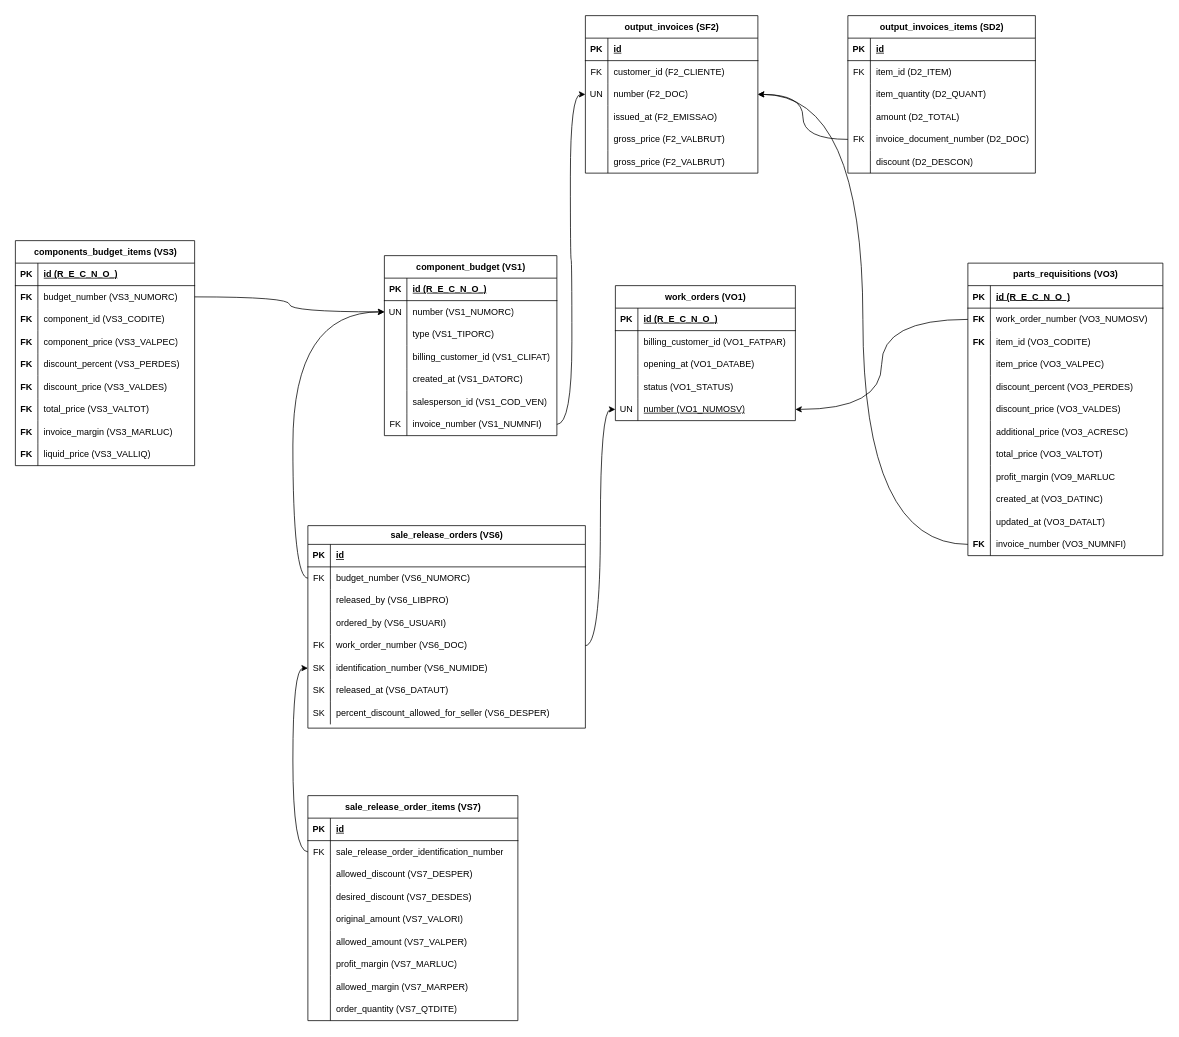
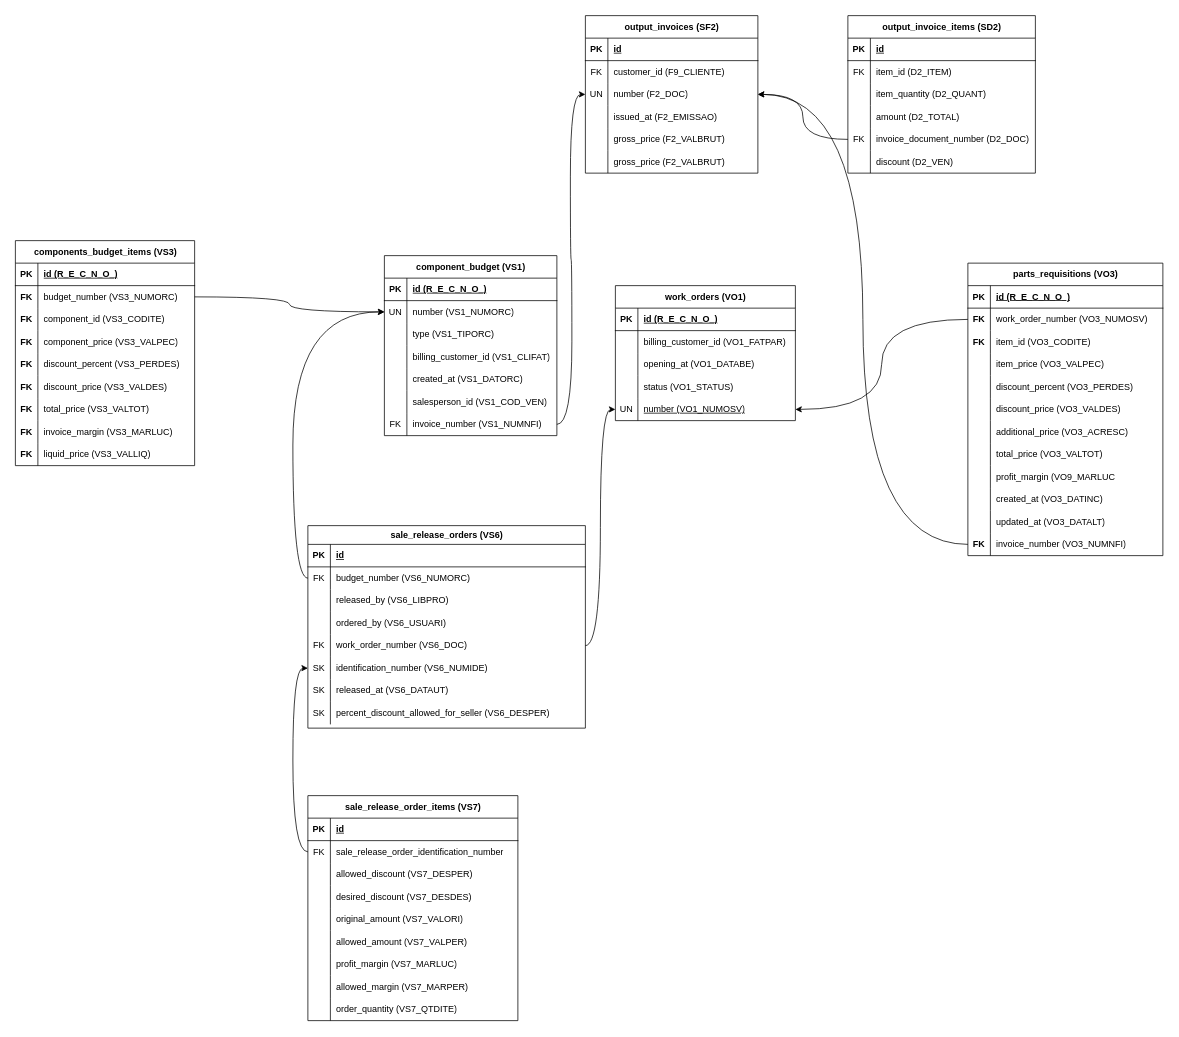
(942, 27) -> (942, 27)
(672, 72) -> (672, 72)
(924, 162) -> (917, 162)
